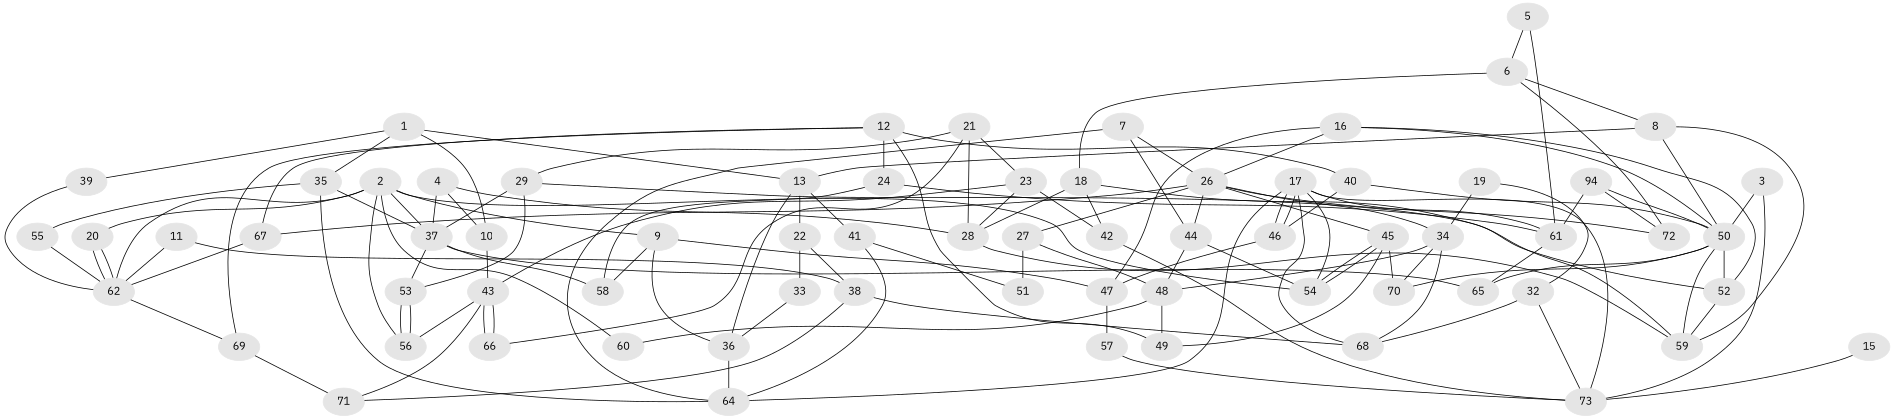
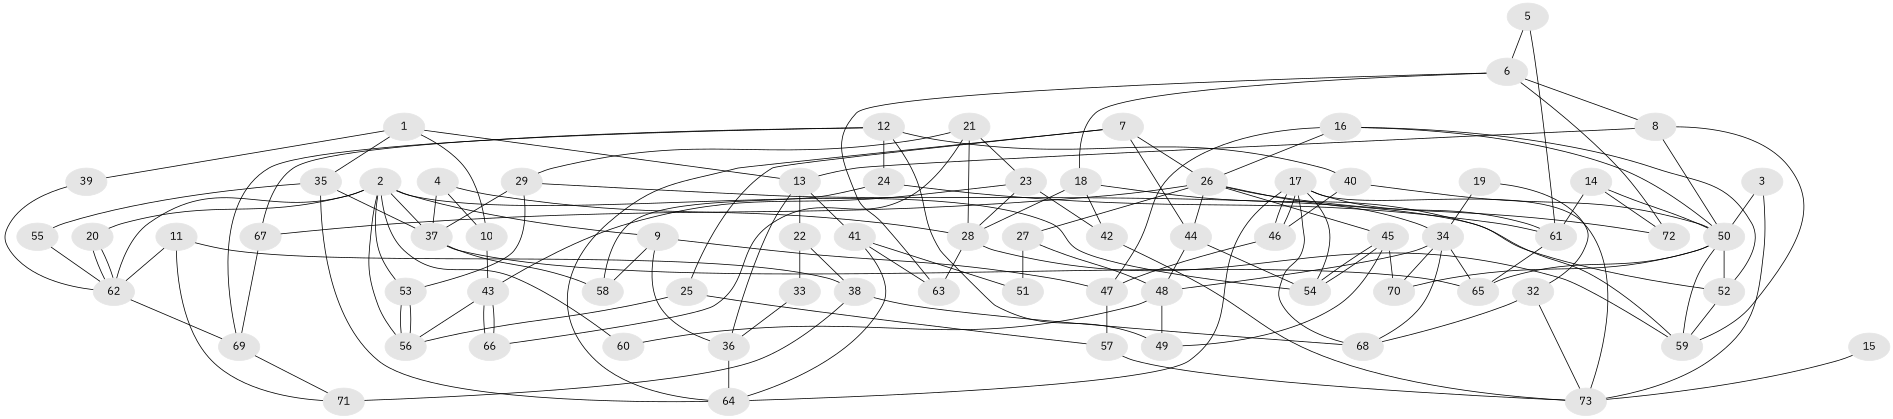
(1591, 182) -> (1591, 182)
(187, 264) -> (250, 292)
none -> (1461, 264)
(418, 266) -> (377, 240)
none -> (687, 292)
none -> (939, 292)
(431, 362) -> (213, 362)
